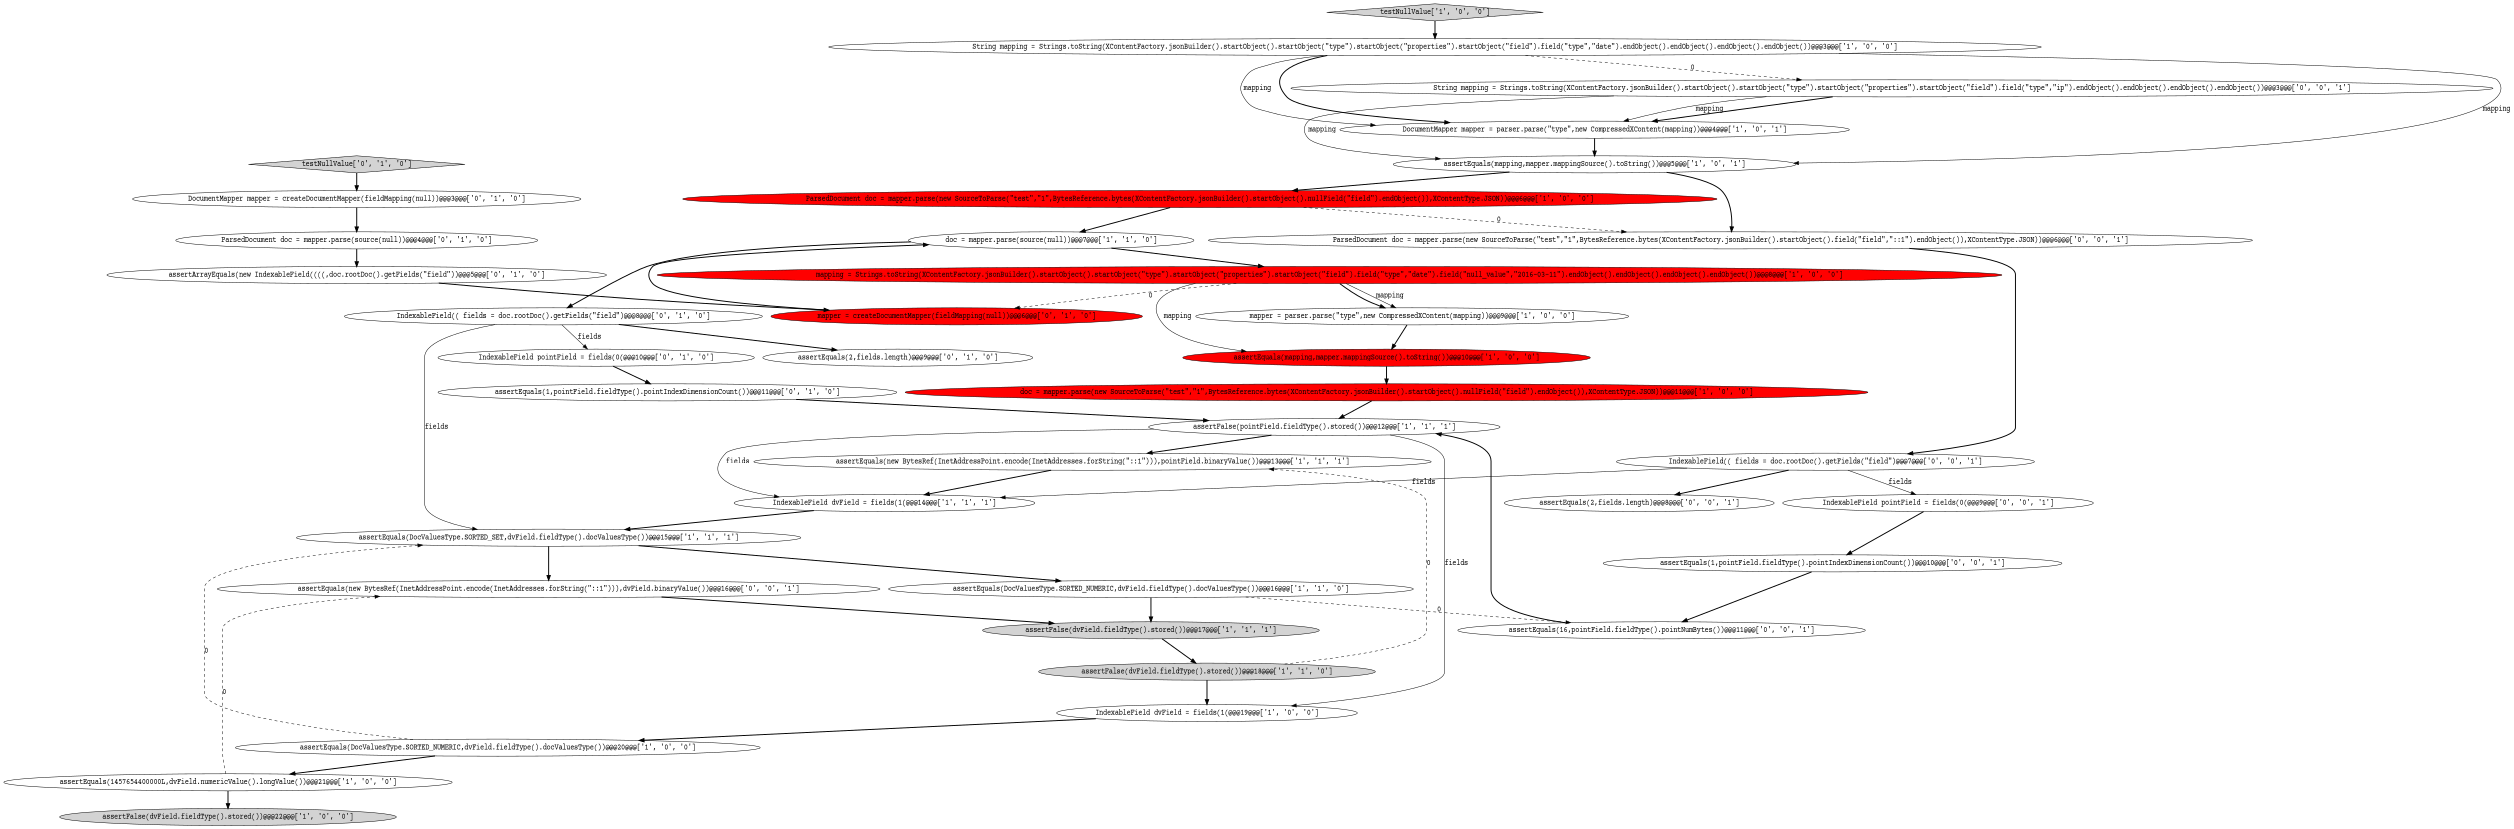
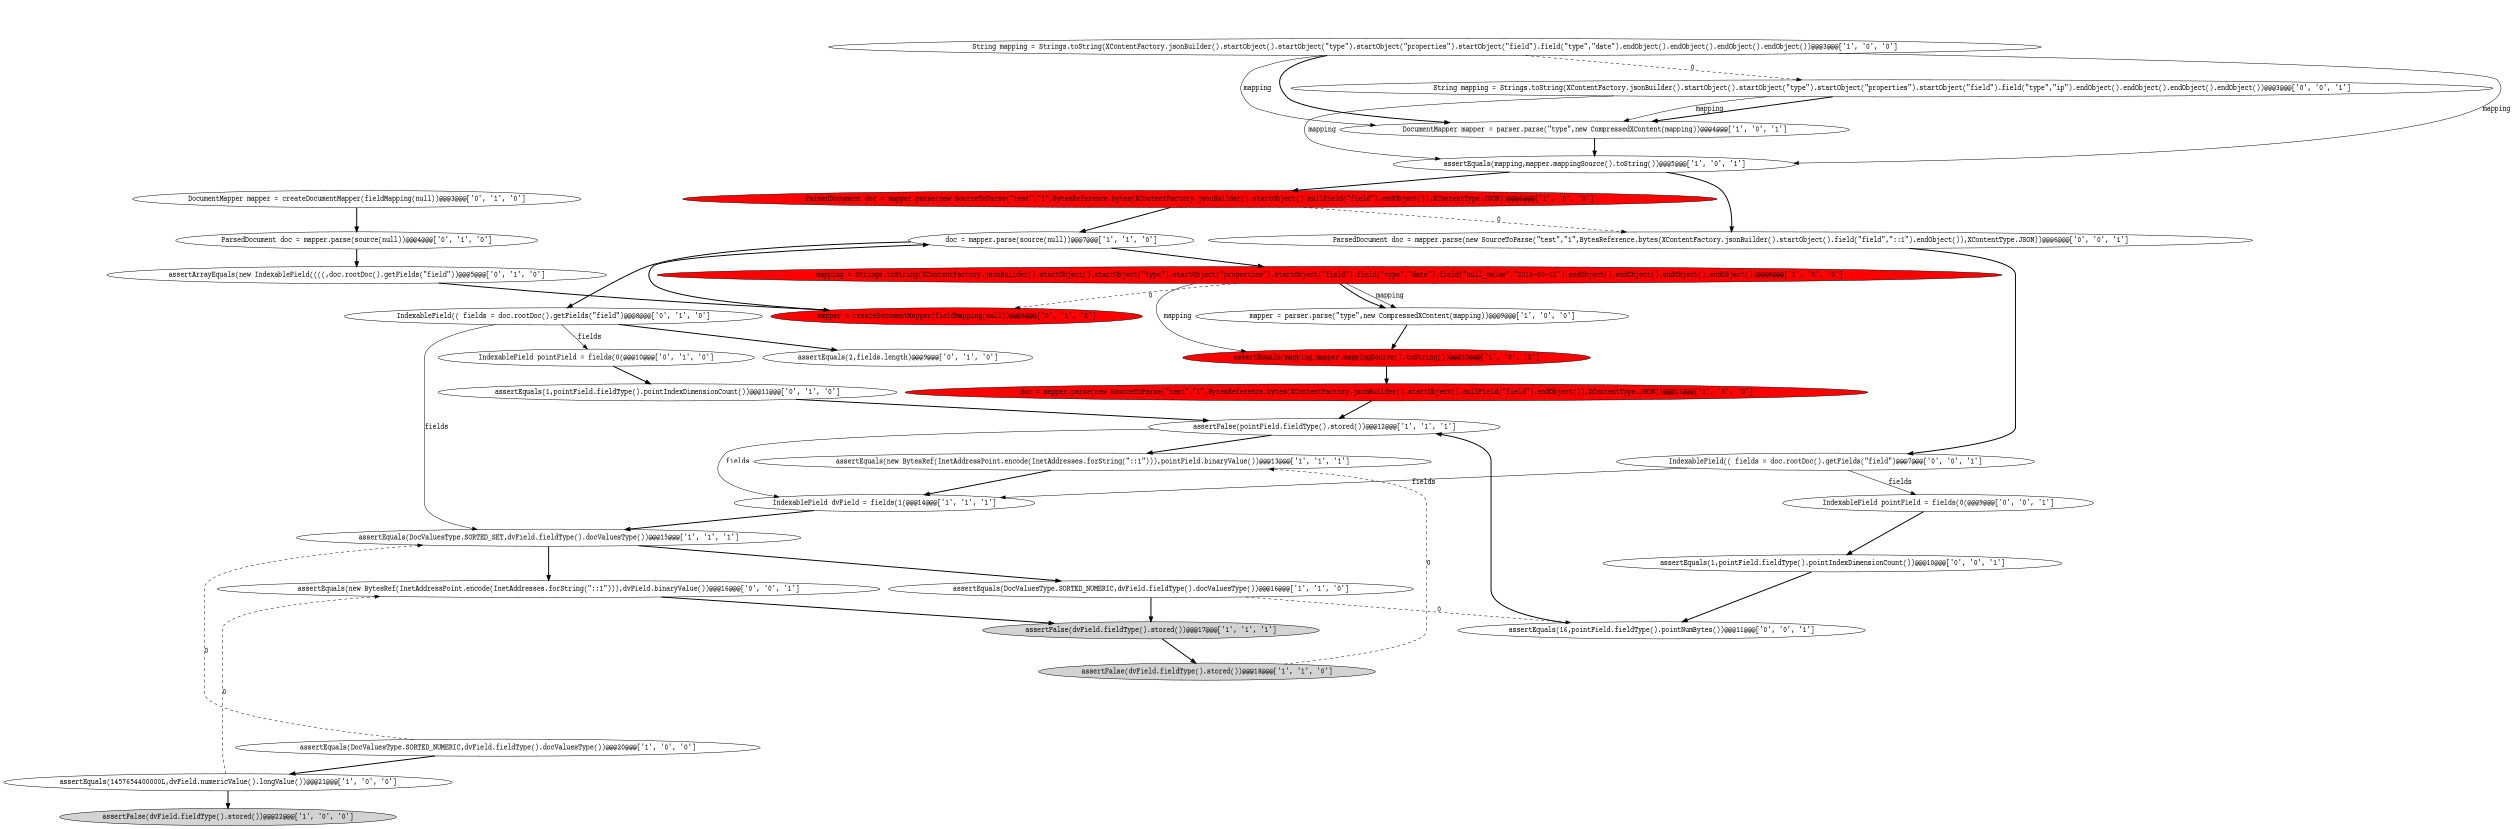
(1435, 12) -> none
(357, 164) -> none
(1639, 503) -> none
(1207, 713) -> none
